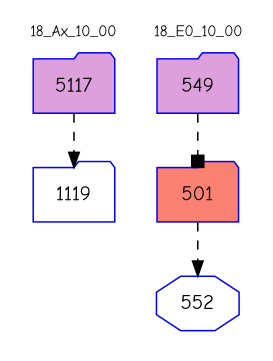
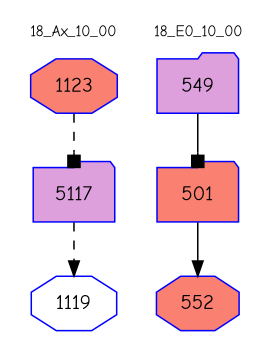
none -> (74, 86)
(198, 133) -> (198, 133)
(74, 195) -> (74, 303)
(198, 242) -> (198, 242)
(198, 303) -> (198, 303)
